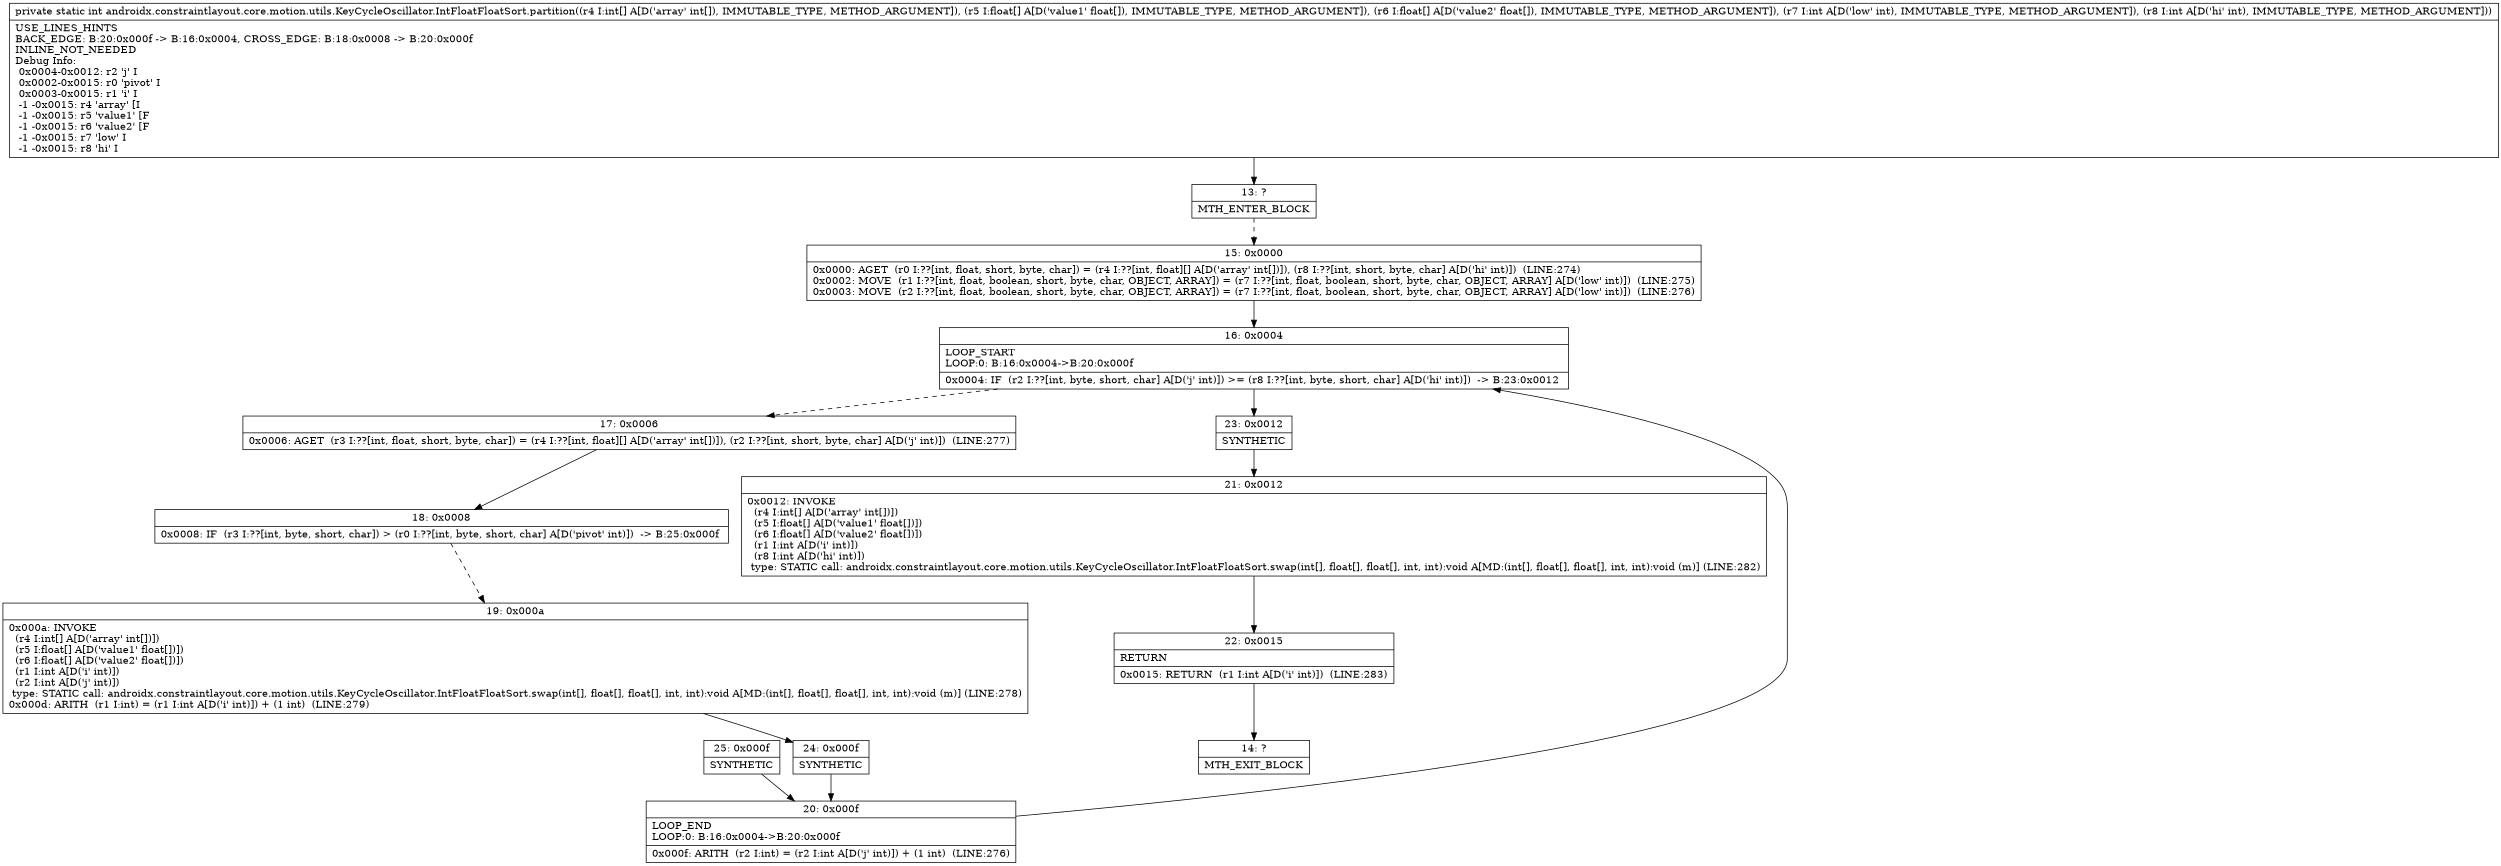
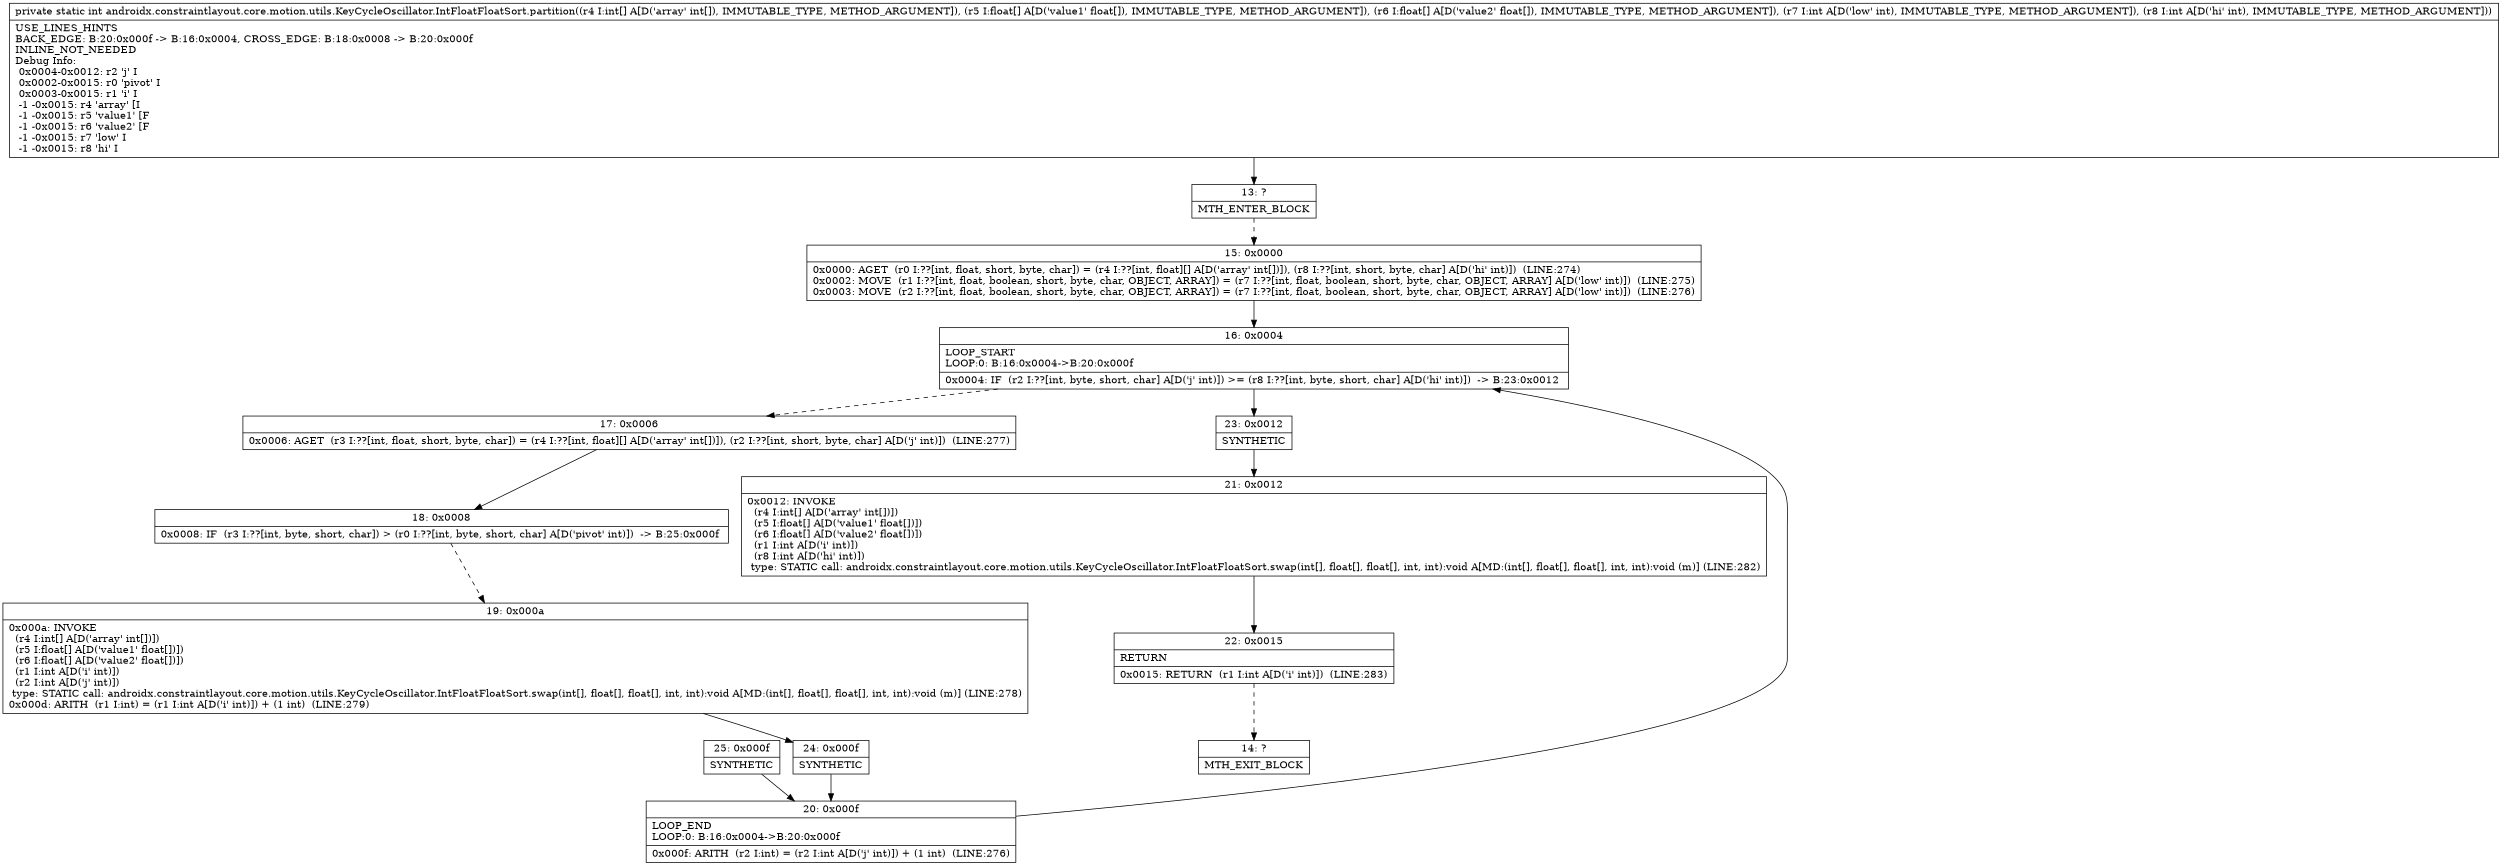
(1254, 708) -> (1254, 708)
